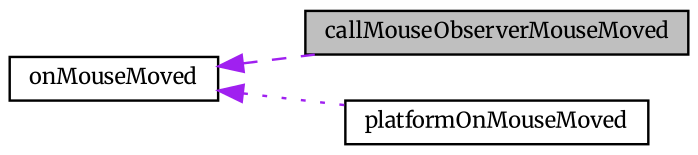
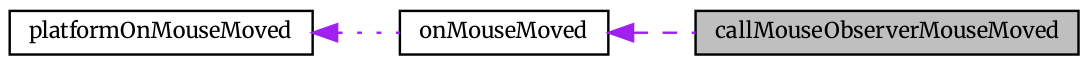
(294, 99) -> (369, 33)
